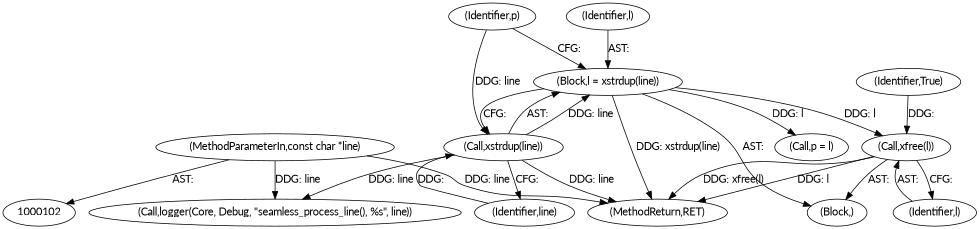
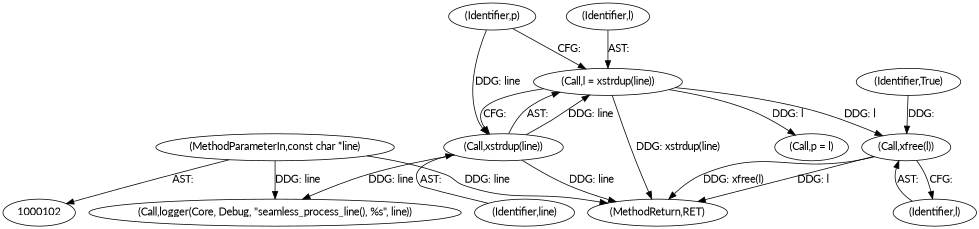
(608, 82) -> (608, 82)
(513, 176) -> none
(432, 180) -> (432, 180)
(837, 213) -> none
